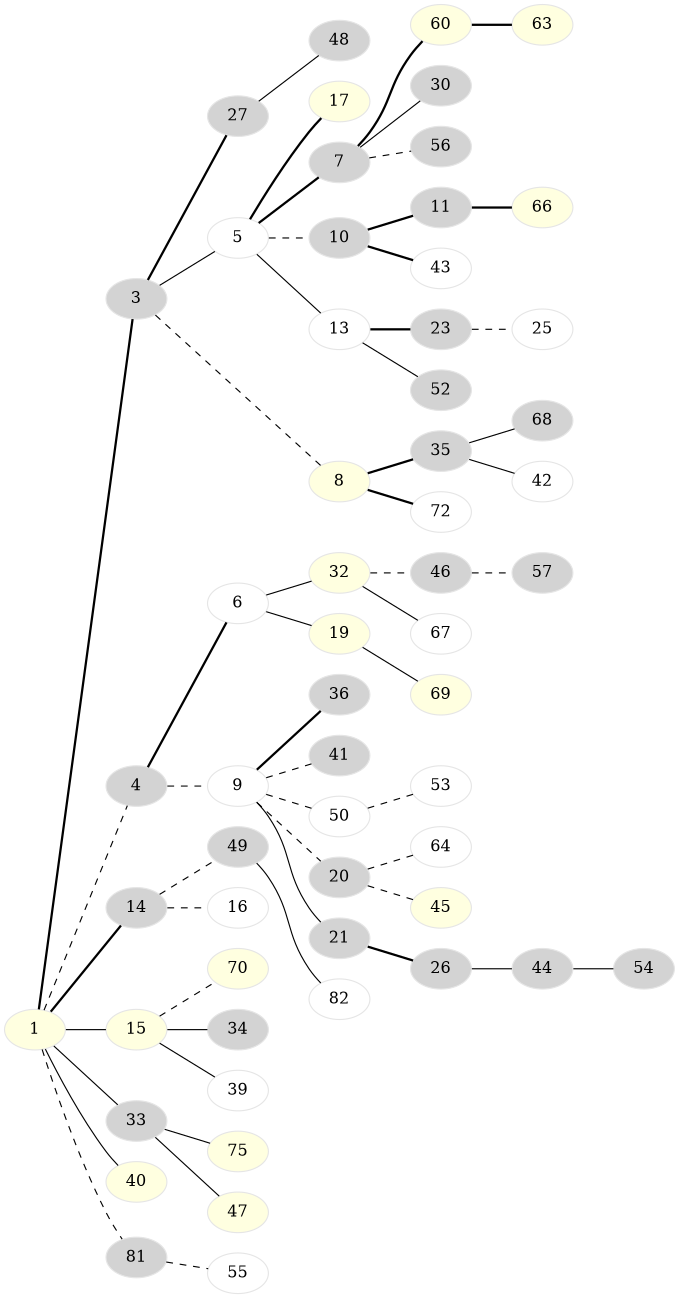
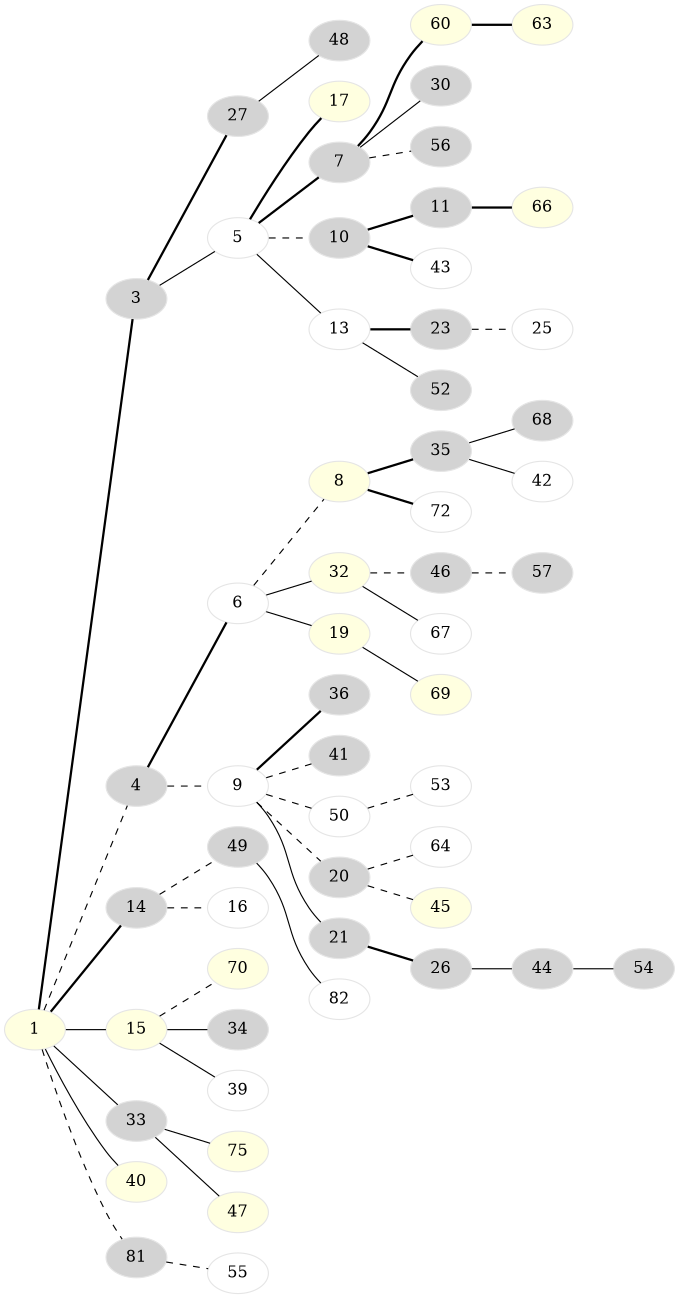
(238, 390) -> (289, 542)
